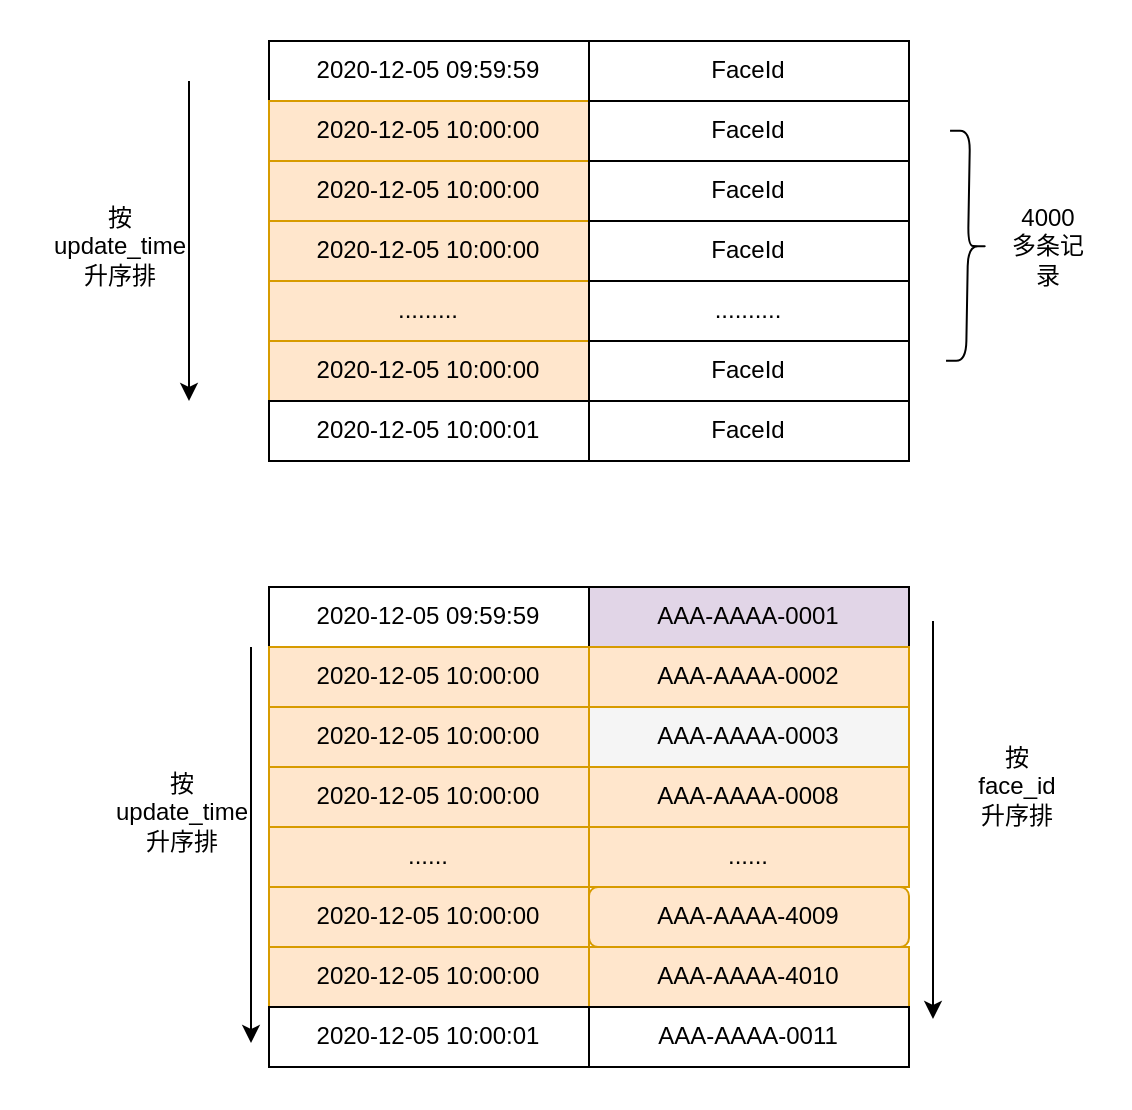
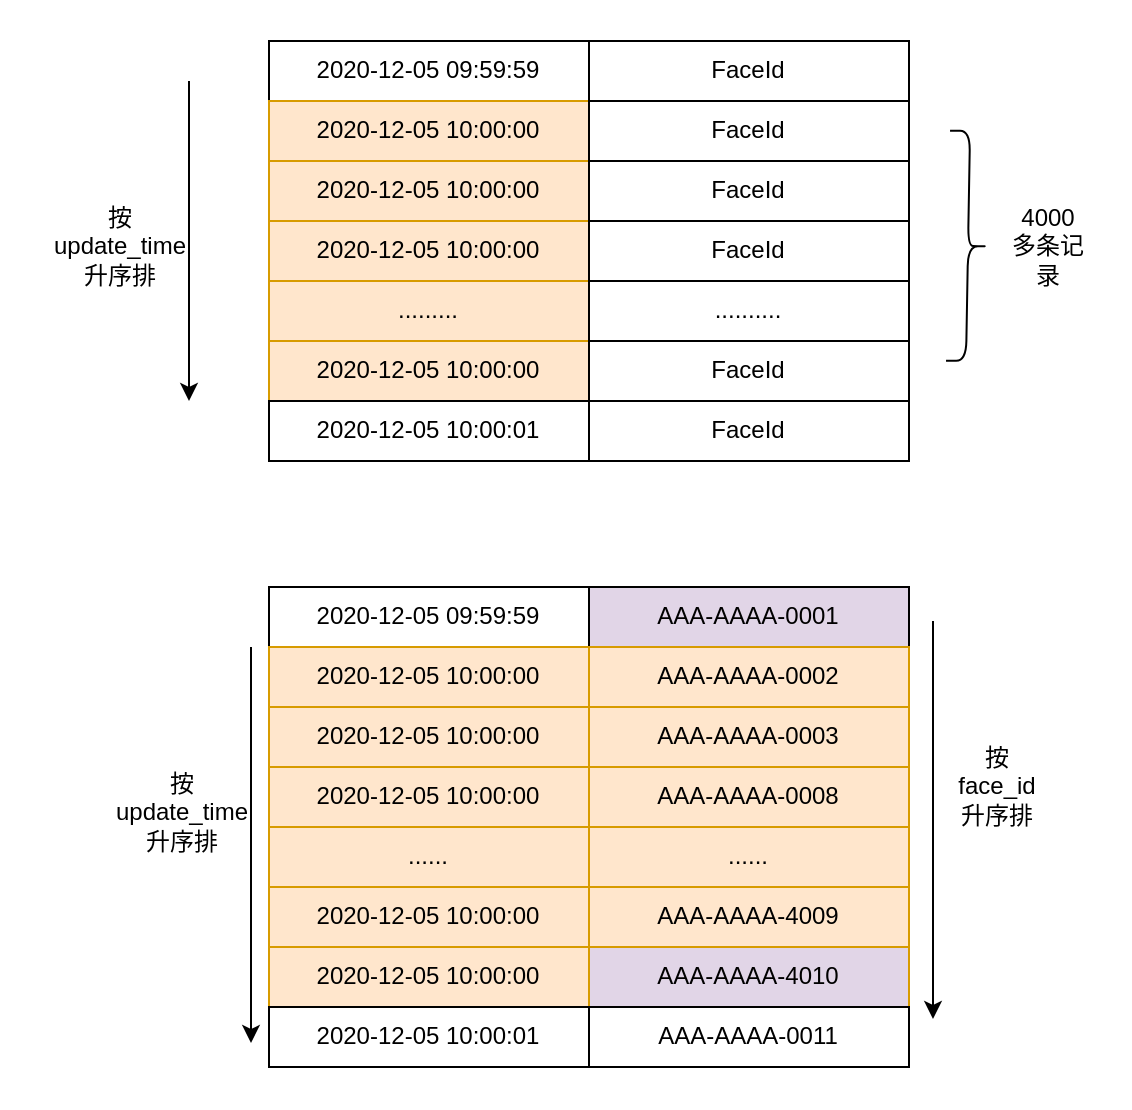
(749, 737) -> (749, 737)
(1018, 787) -> (998, 787)
(749, 917) -> (749, 917)
(749, 977) -> (749, 977)
